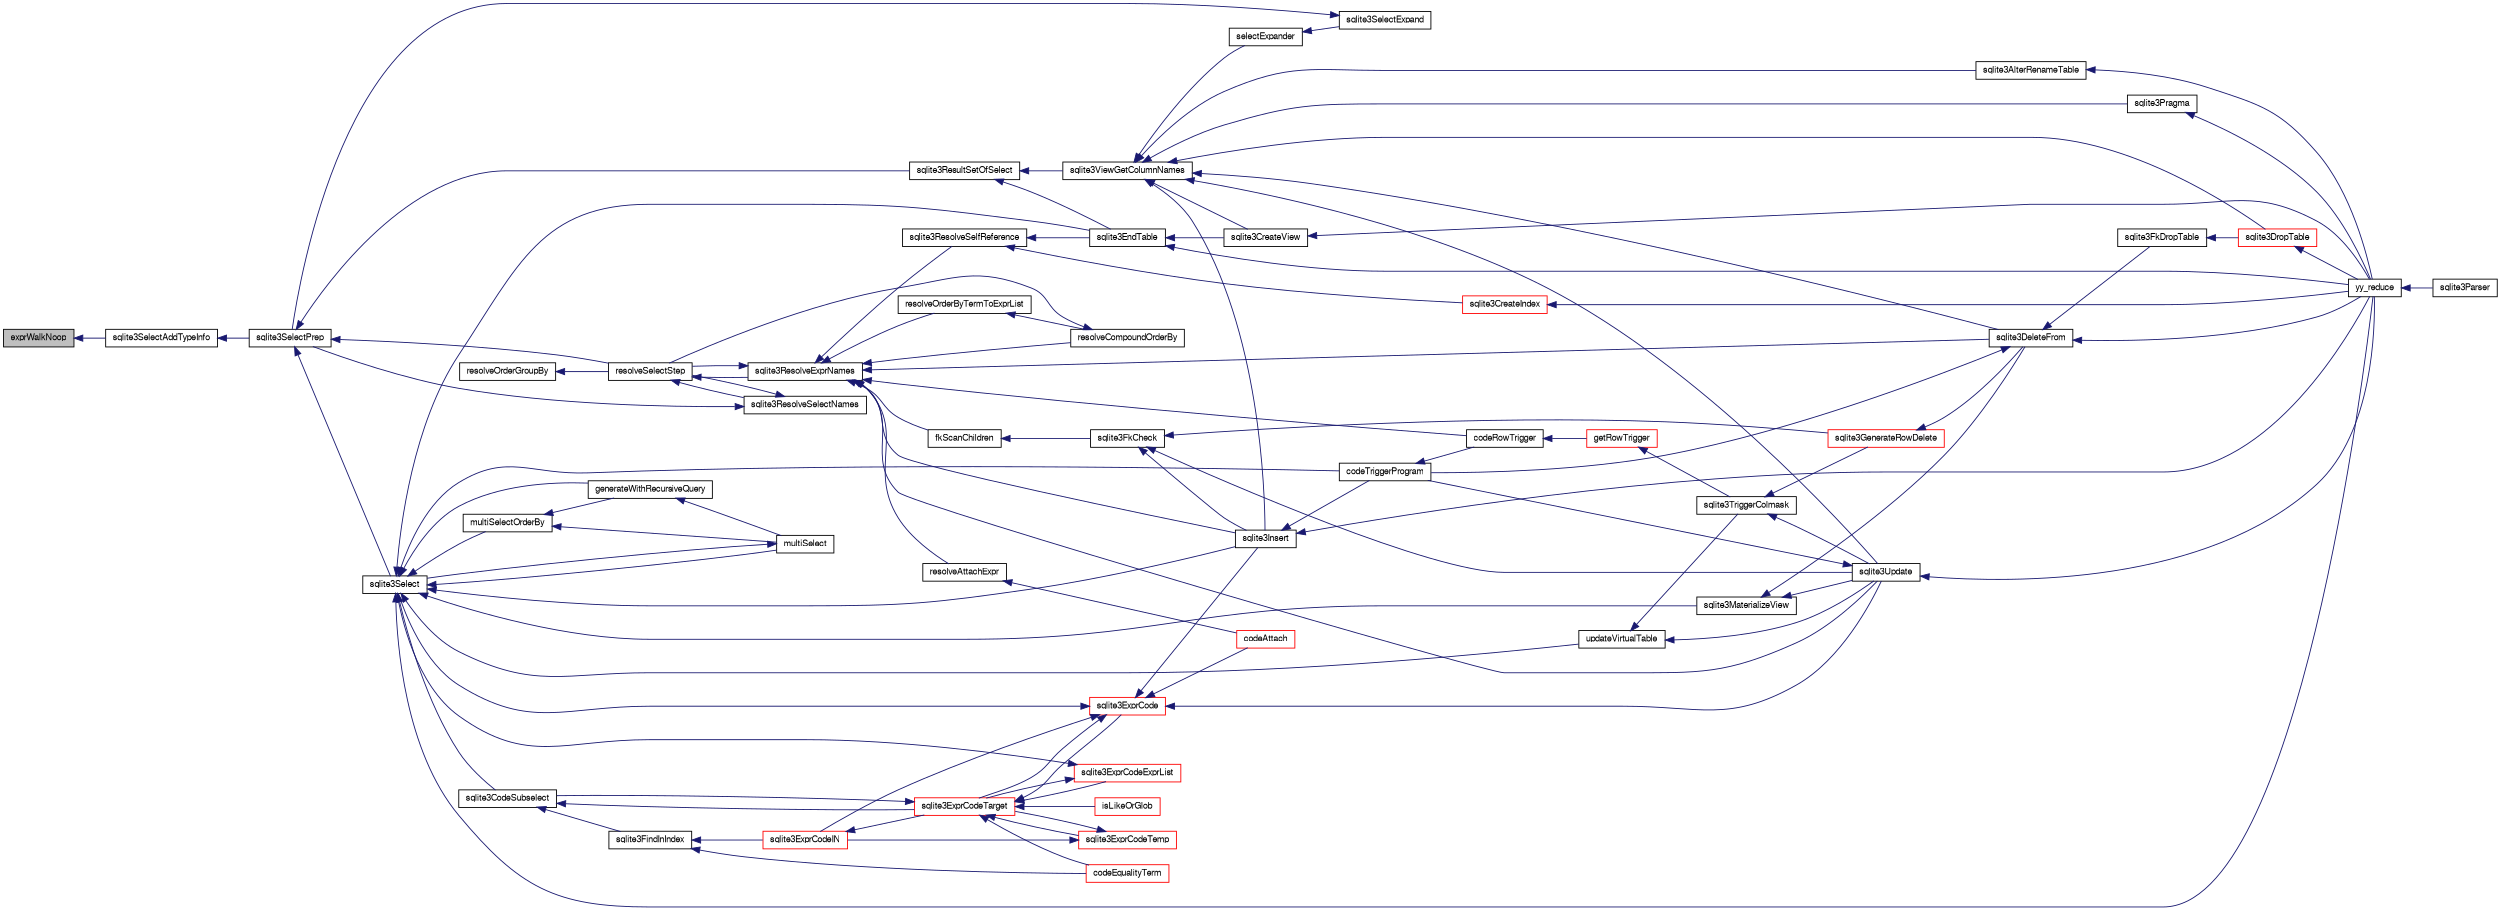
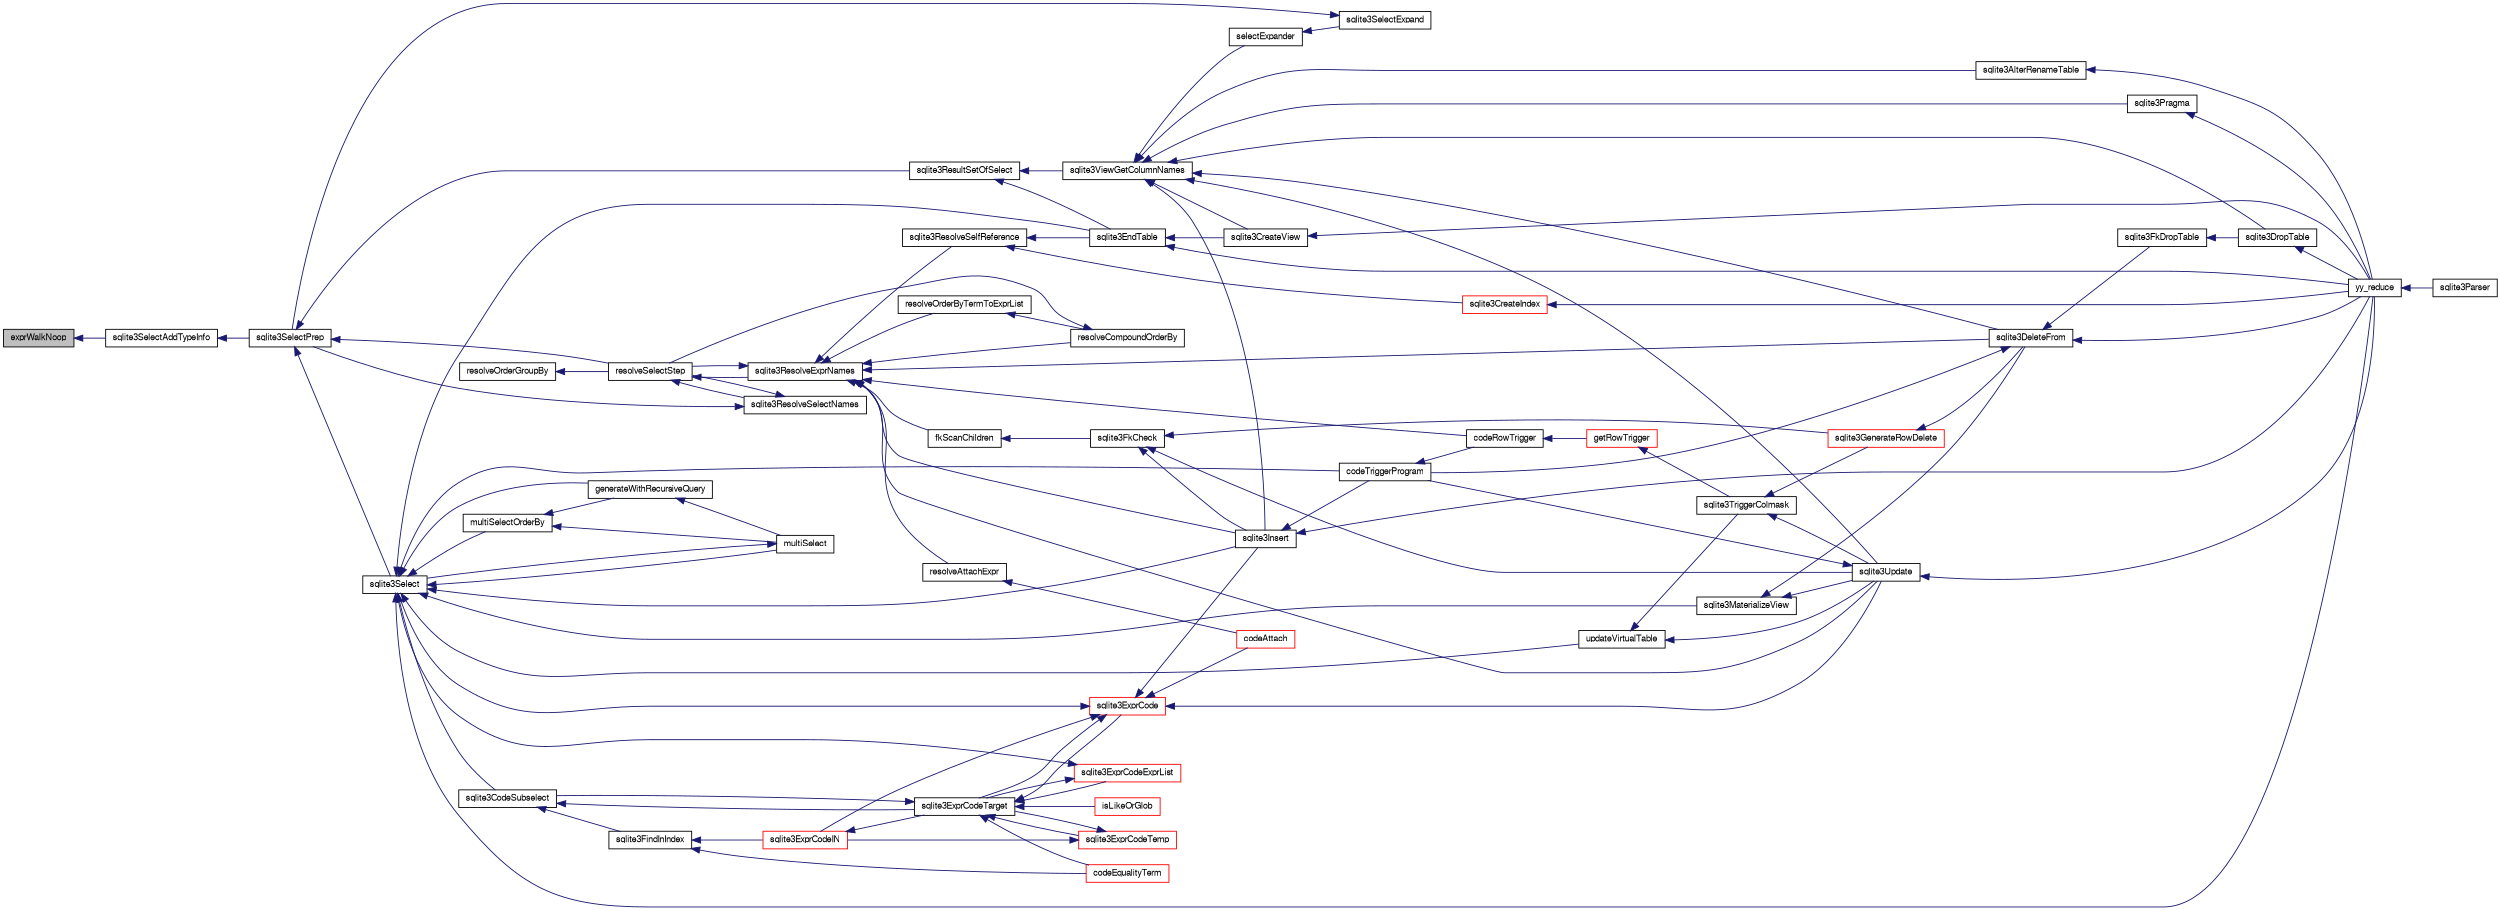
(2278, 238) -> (2278, 238)
(965, 807) -> (965, 807)
